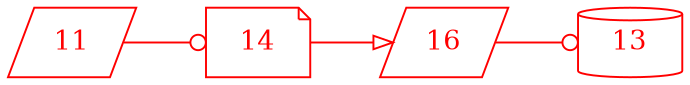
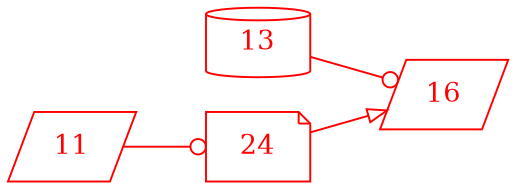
(258, 42) -> (258, 147)
(529, 42) -> (347, 67)
